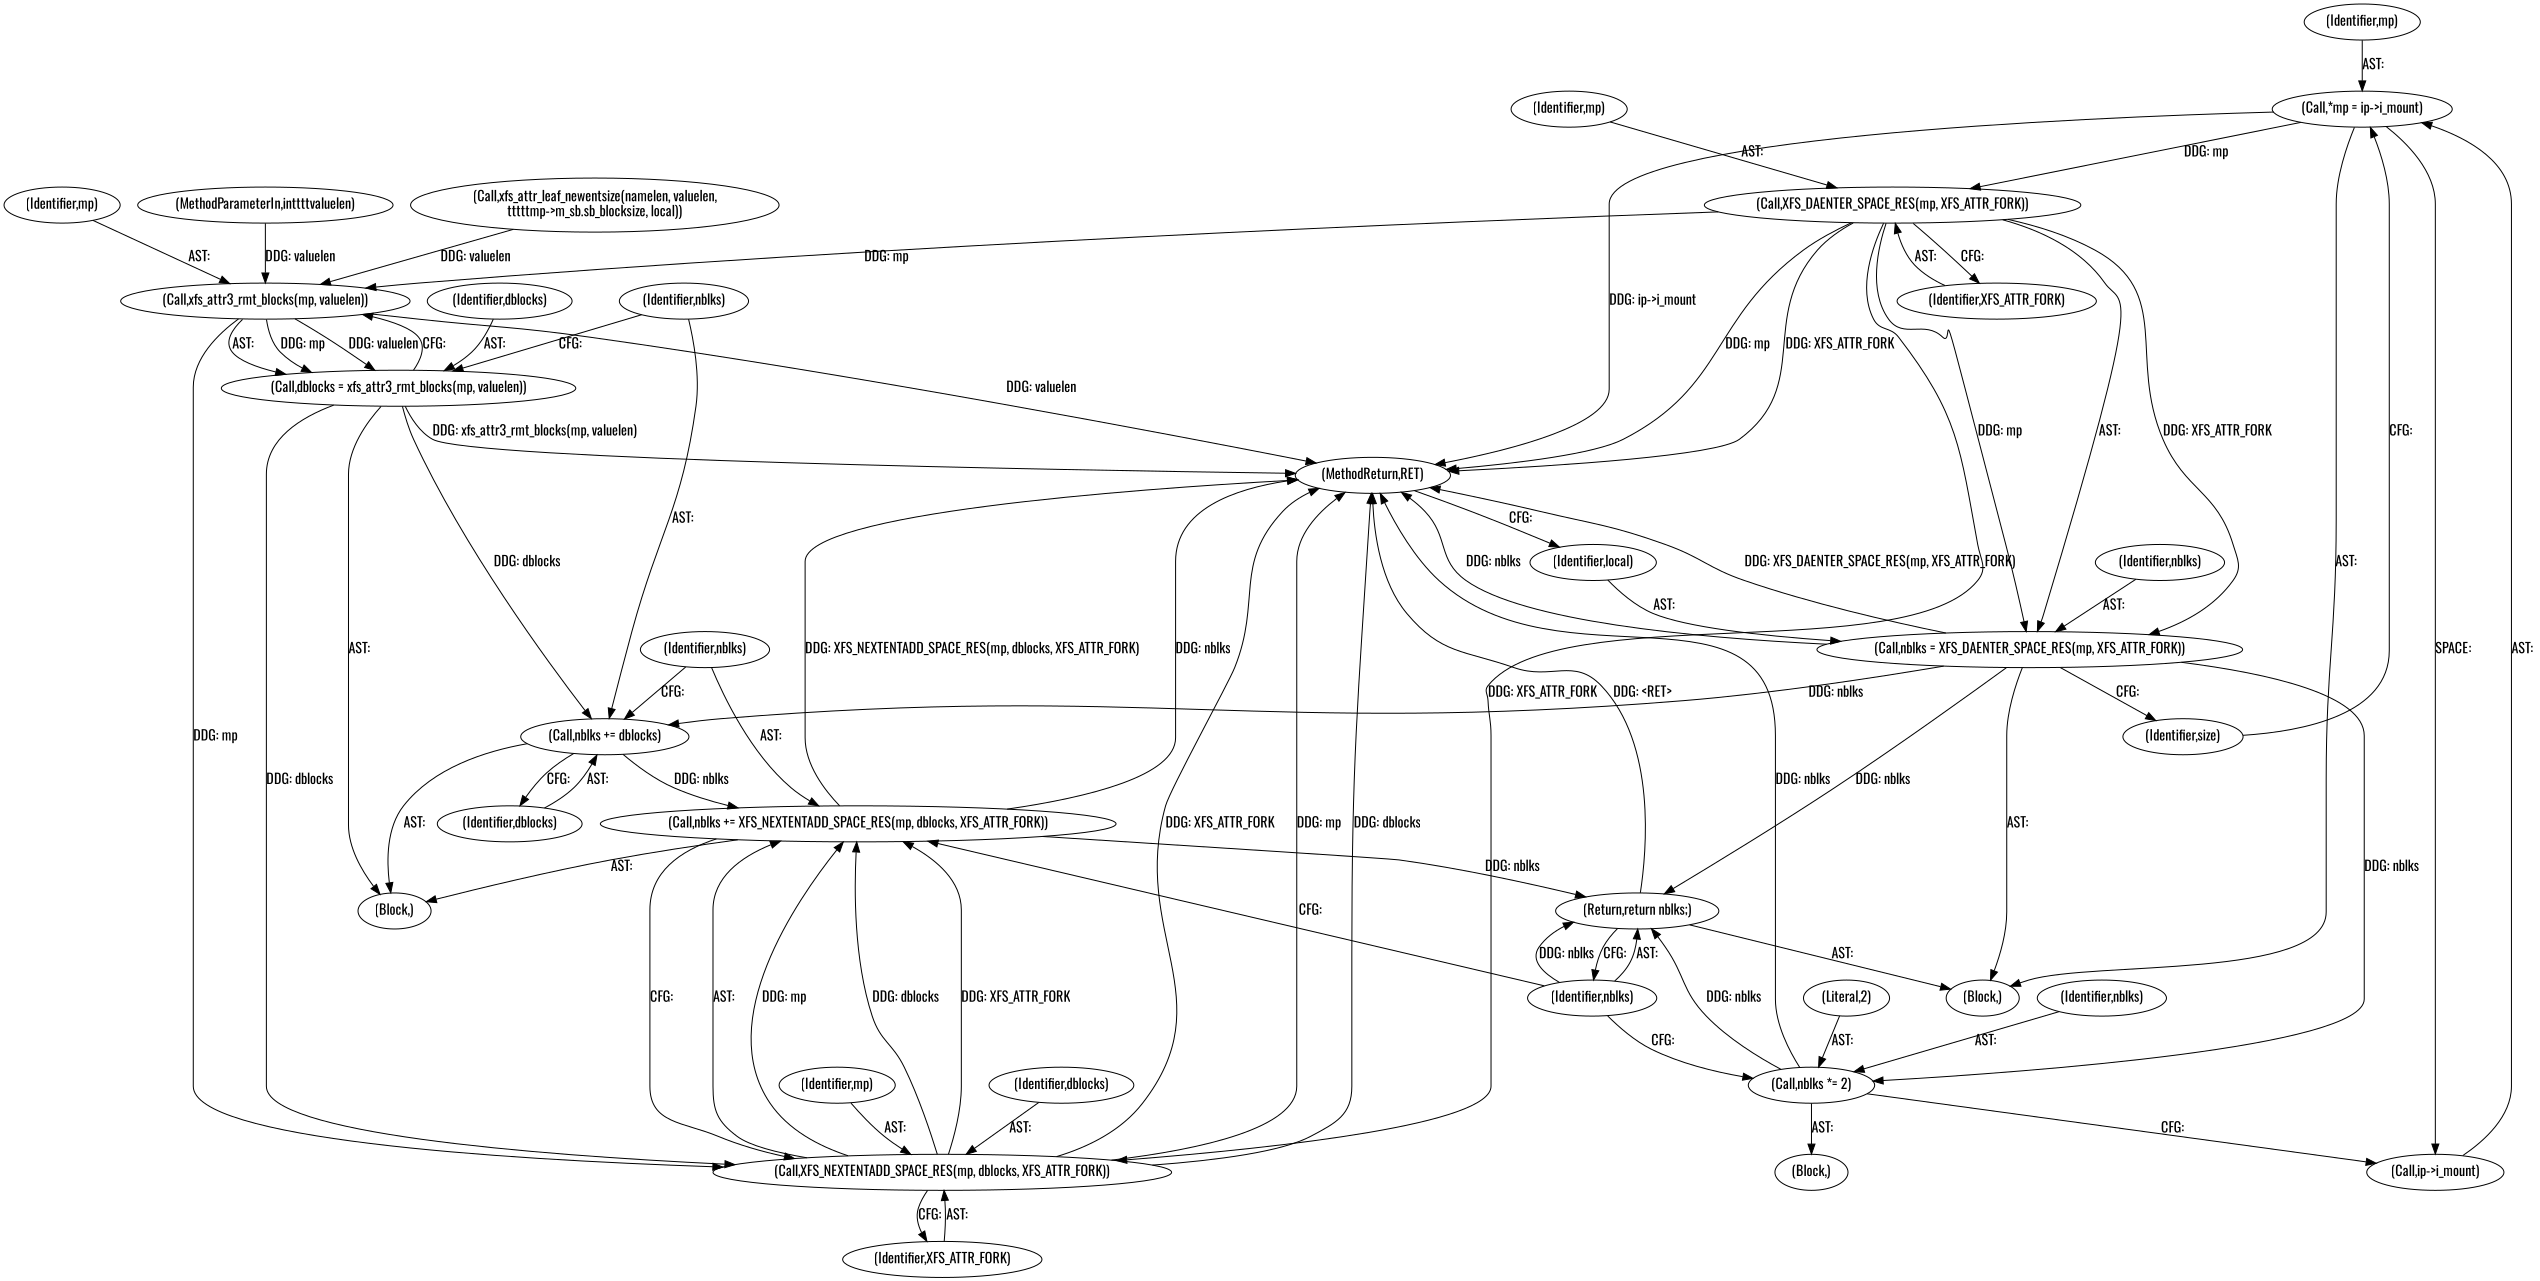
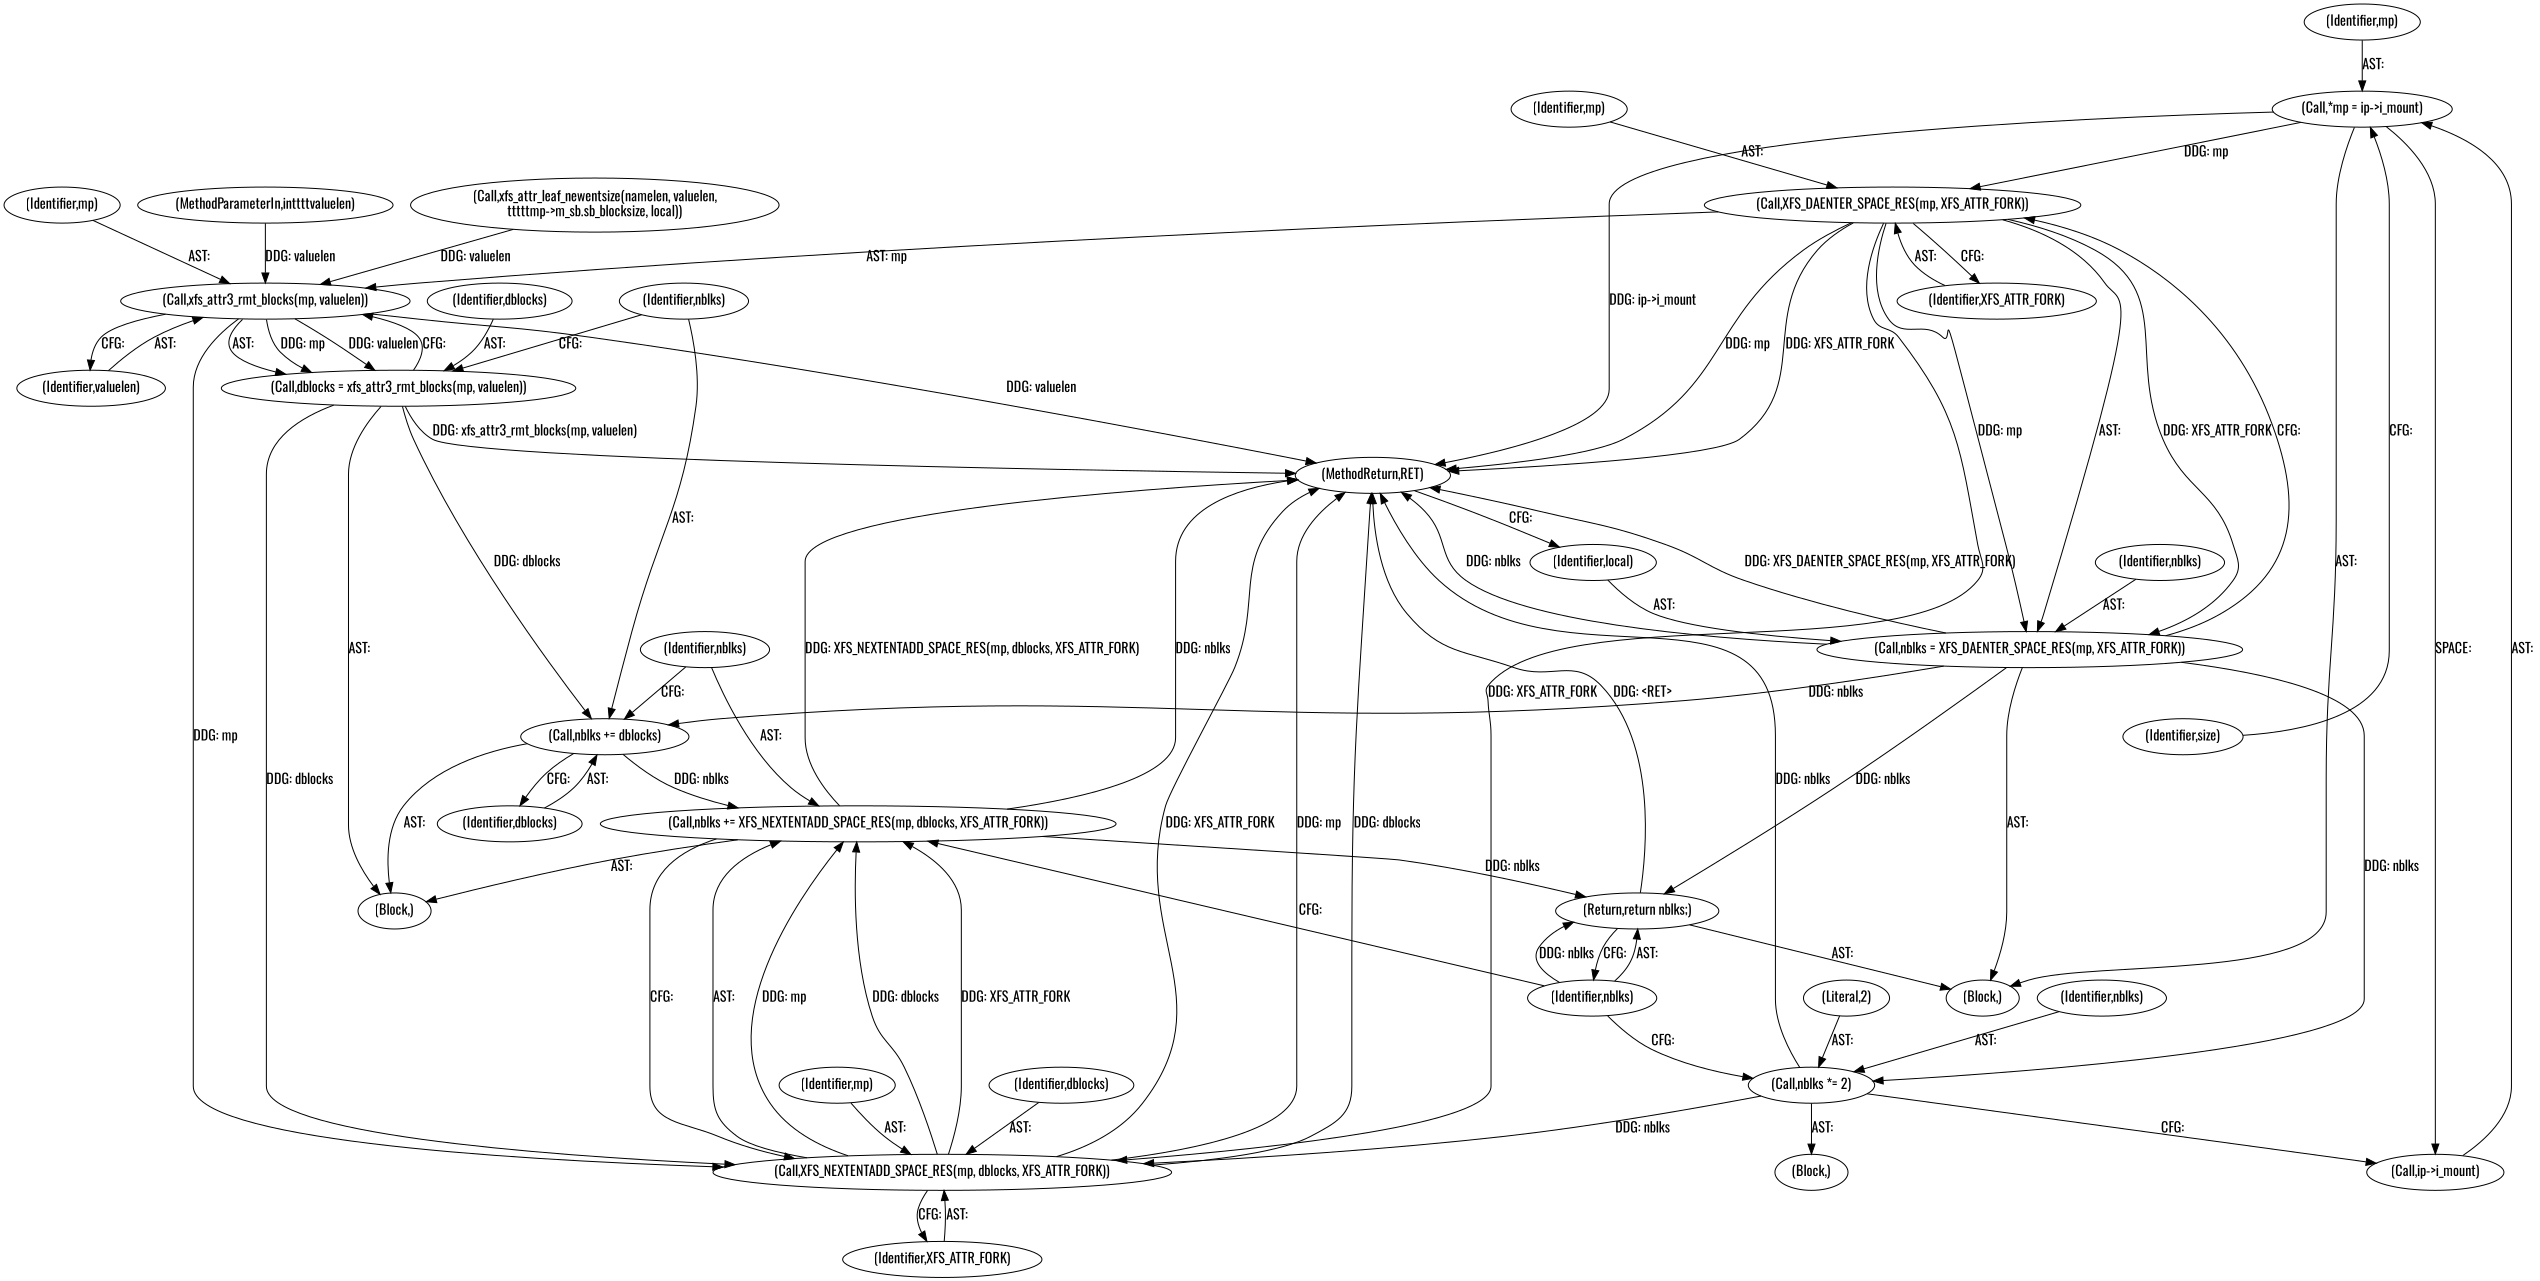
(887, 258) -> (887, 258)
none -> (91, 388)
(2104, 692) -> (2262, 401)
(1706, 1015) -> (1459, 1141)
